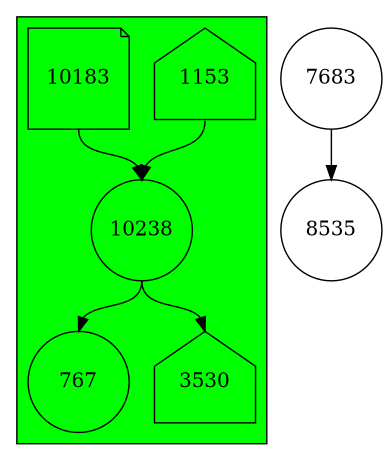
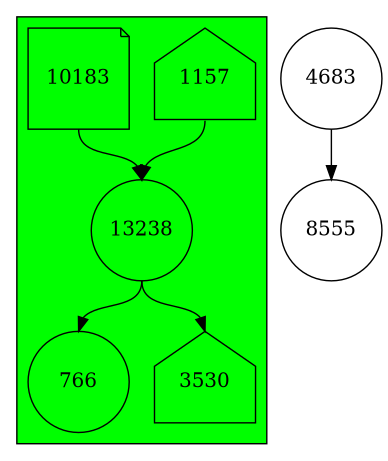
(205, 79) -> (205, 79)
(331, 79) -> (331, 79)
(142, 230) -> (142, 230)
(331, 230) -> (331, 230)
(79, 382) -> (79, 382)
